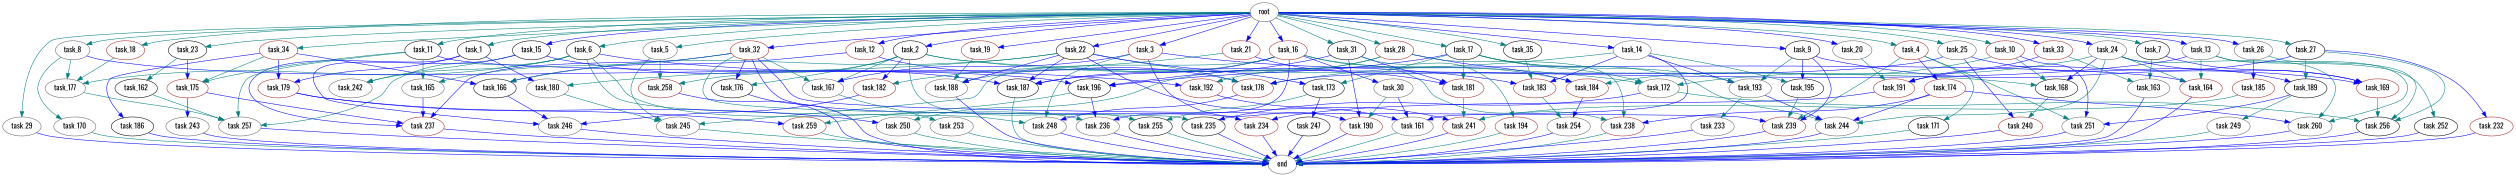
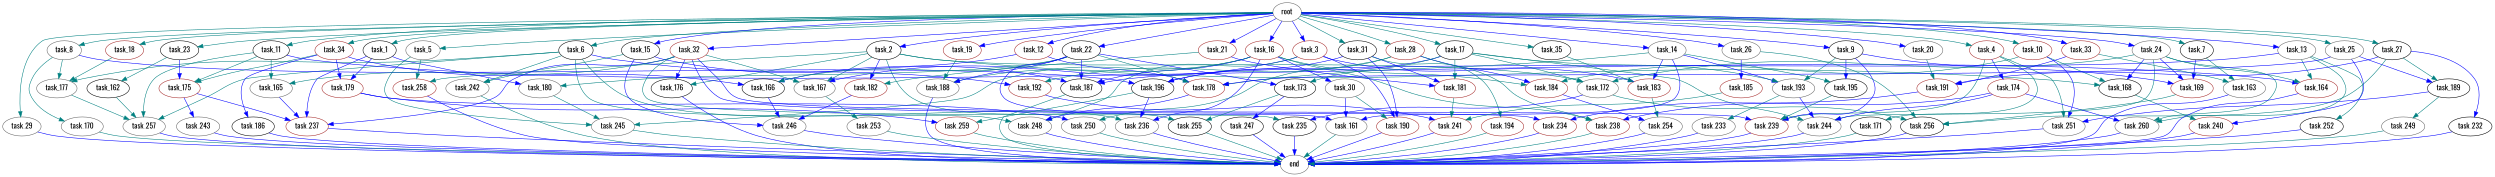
(2492, 126) -> (2470, 126)
none -> (873, 159)
